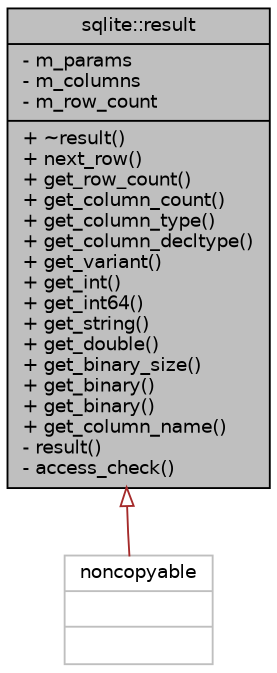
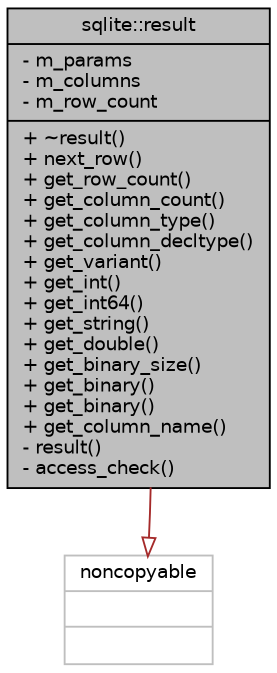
(128, 531) -> (150, 512)
